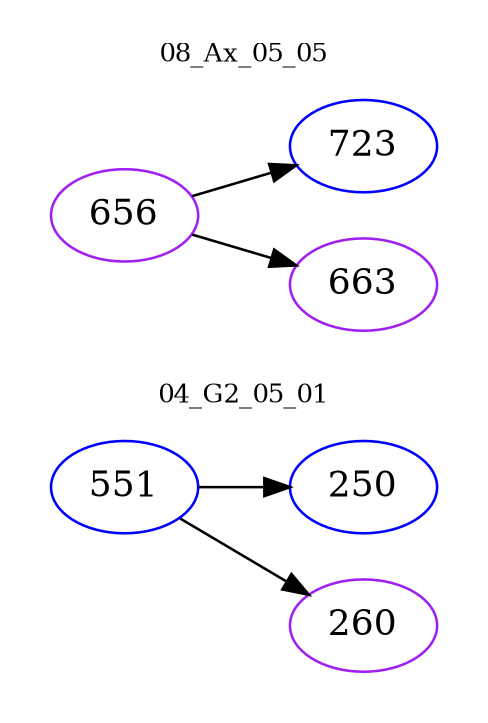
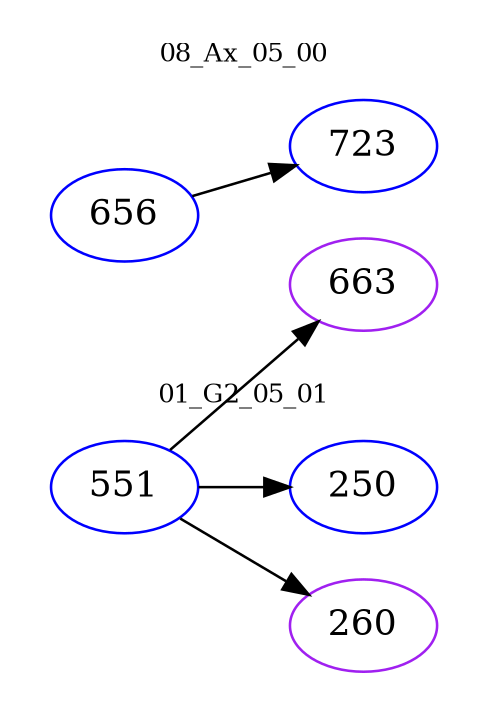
(244, 55) -> (244, 55)
(125, 215) -> (125, 215)
(232, 246) -> (234, 394)
(244, 396) -> (244, 396)
